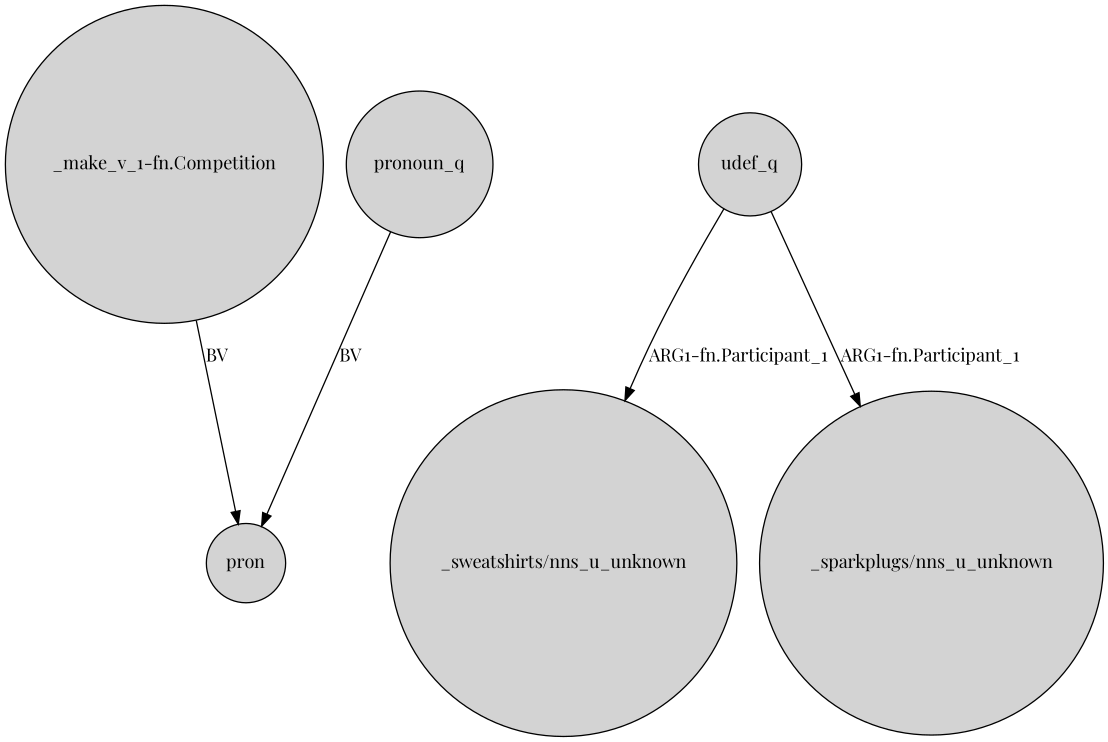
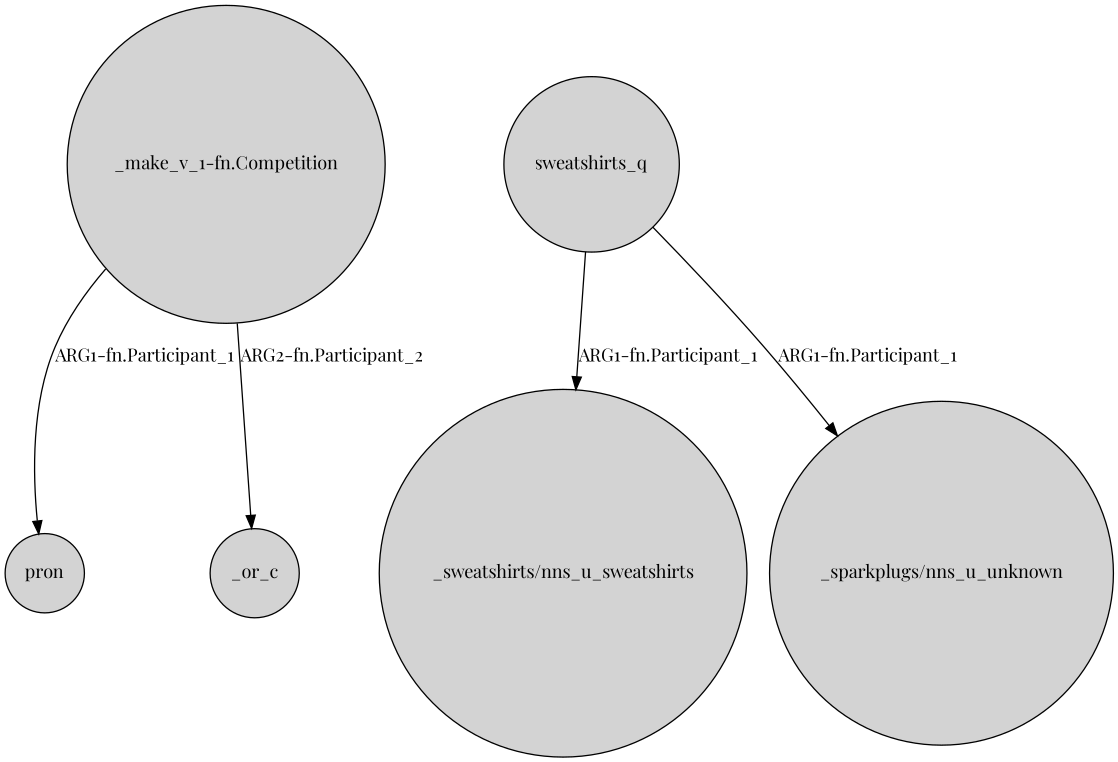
(420, 164) -> none
(750, 164) -> (592, 164)
(217, 357) -> (145, 357)
(563, 563) -> (563, 573)
none -> (255, 573)
